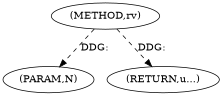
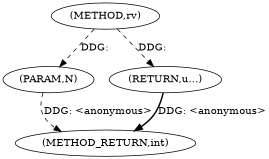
none -> (105, 143)
